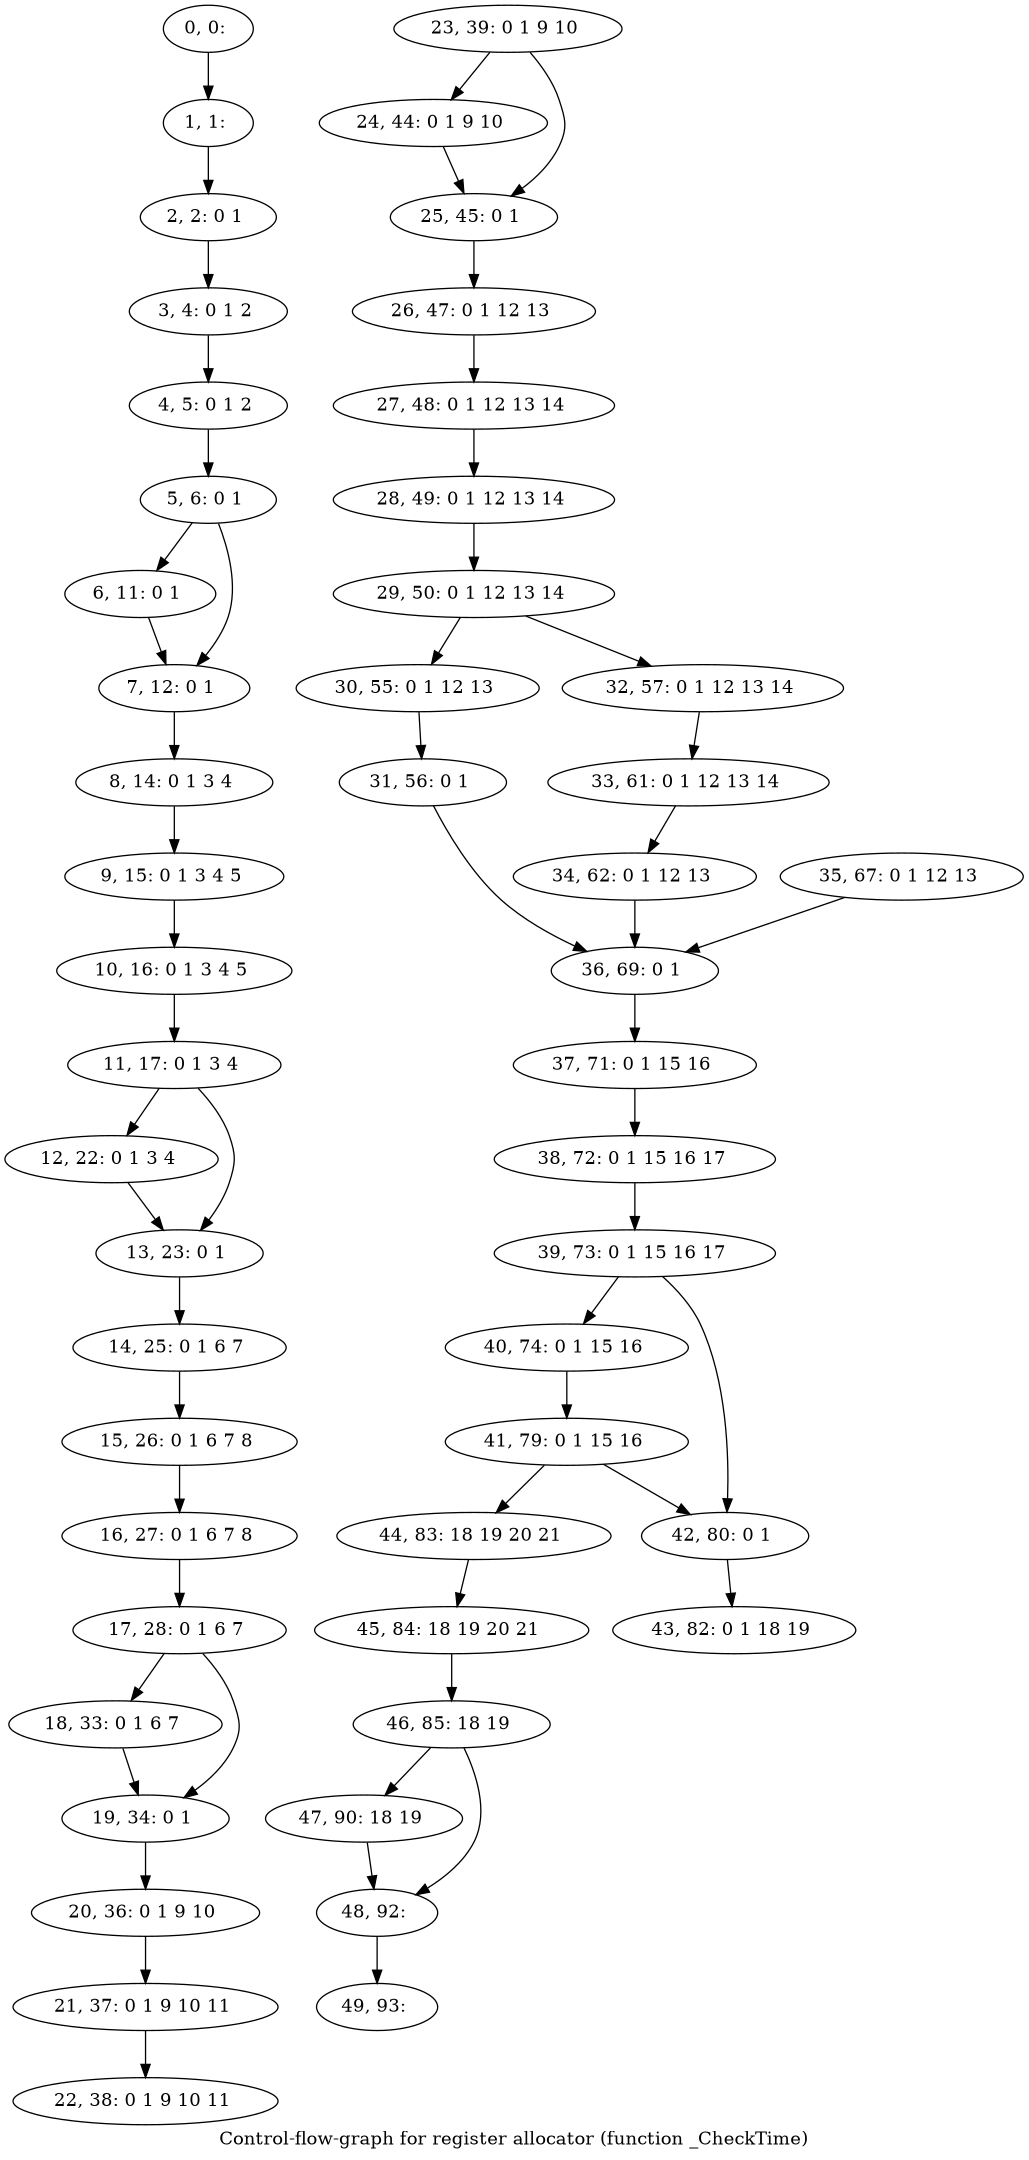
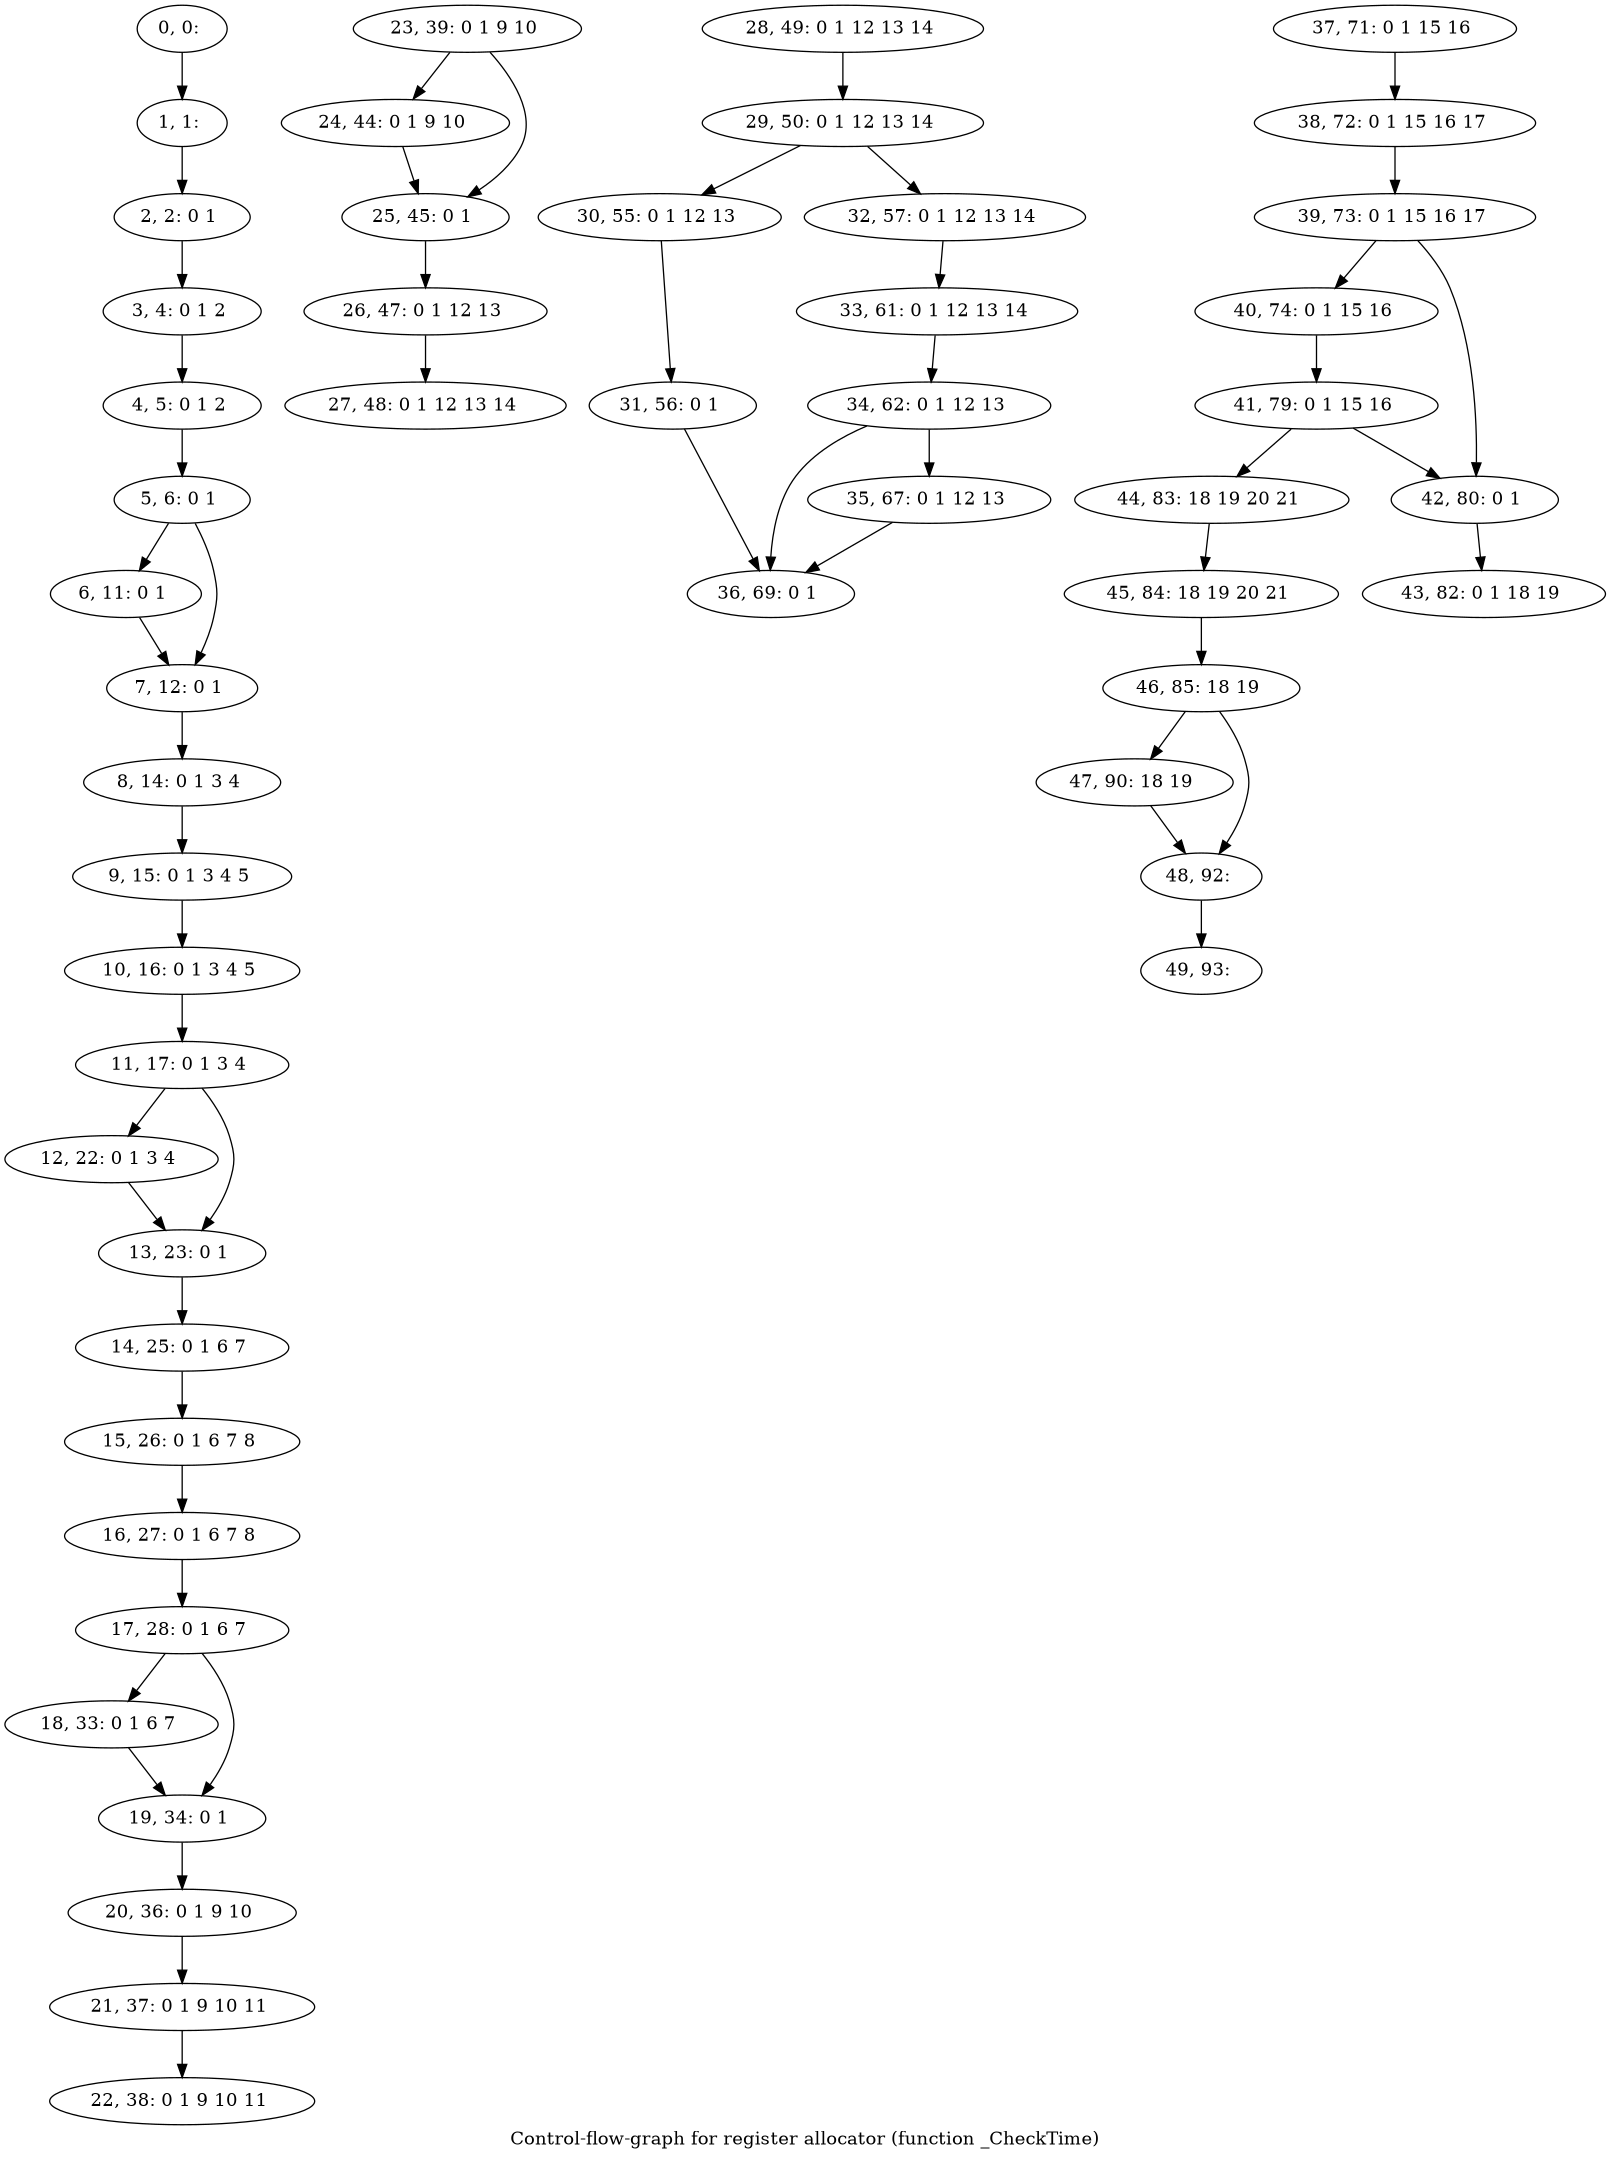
(474, 446) -> none
none -> (929, 446)
(635, 1011) -> none
